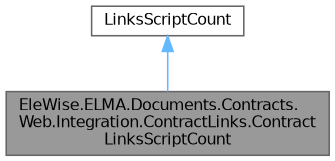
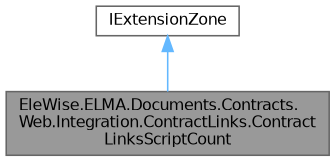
(168, 21) -> (168, 21)
